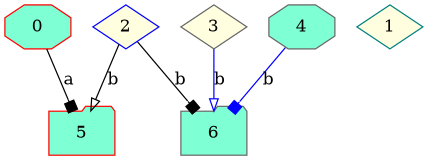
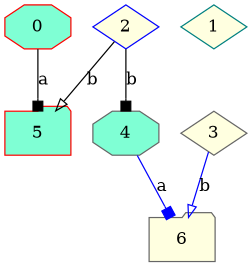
(163, 71) -> (126, 74)
(269, 80) -> (162, 186)
(214, 133) -> (182, 240)
